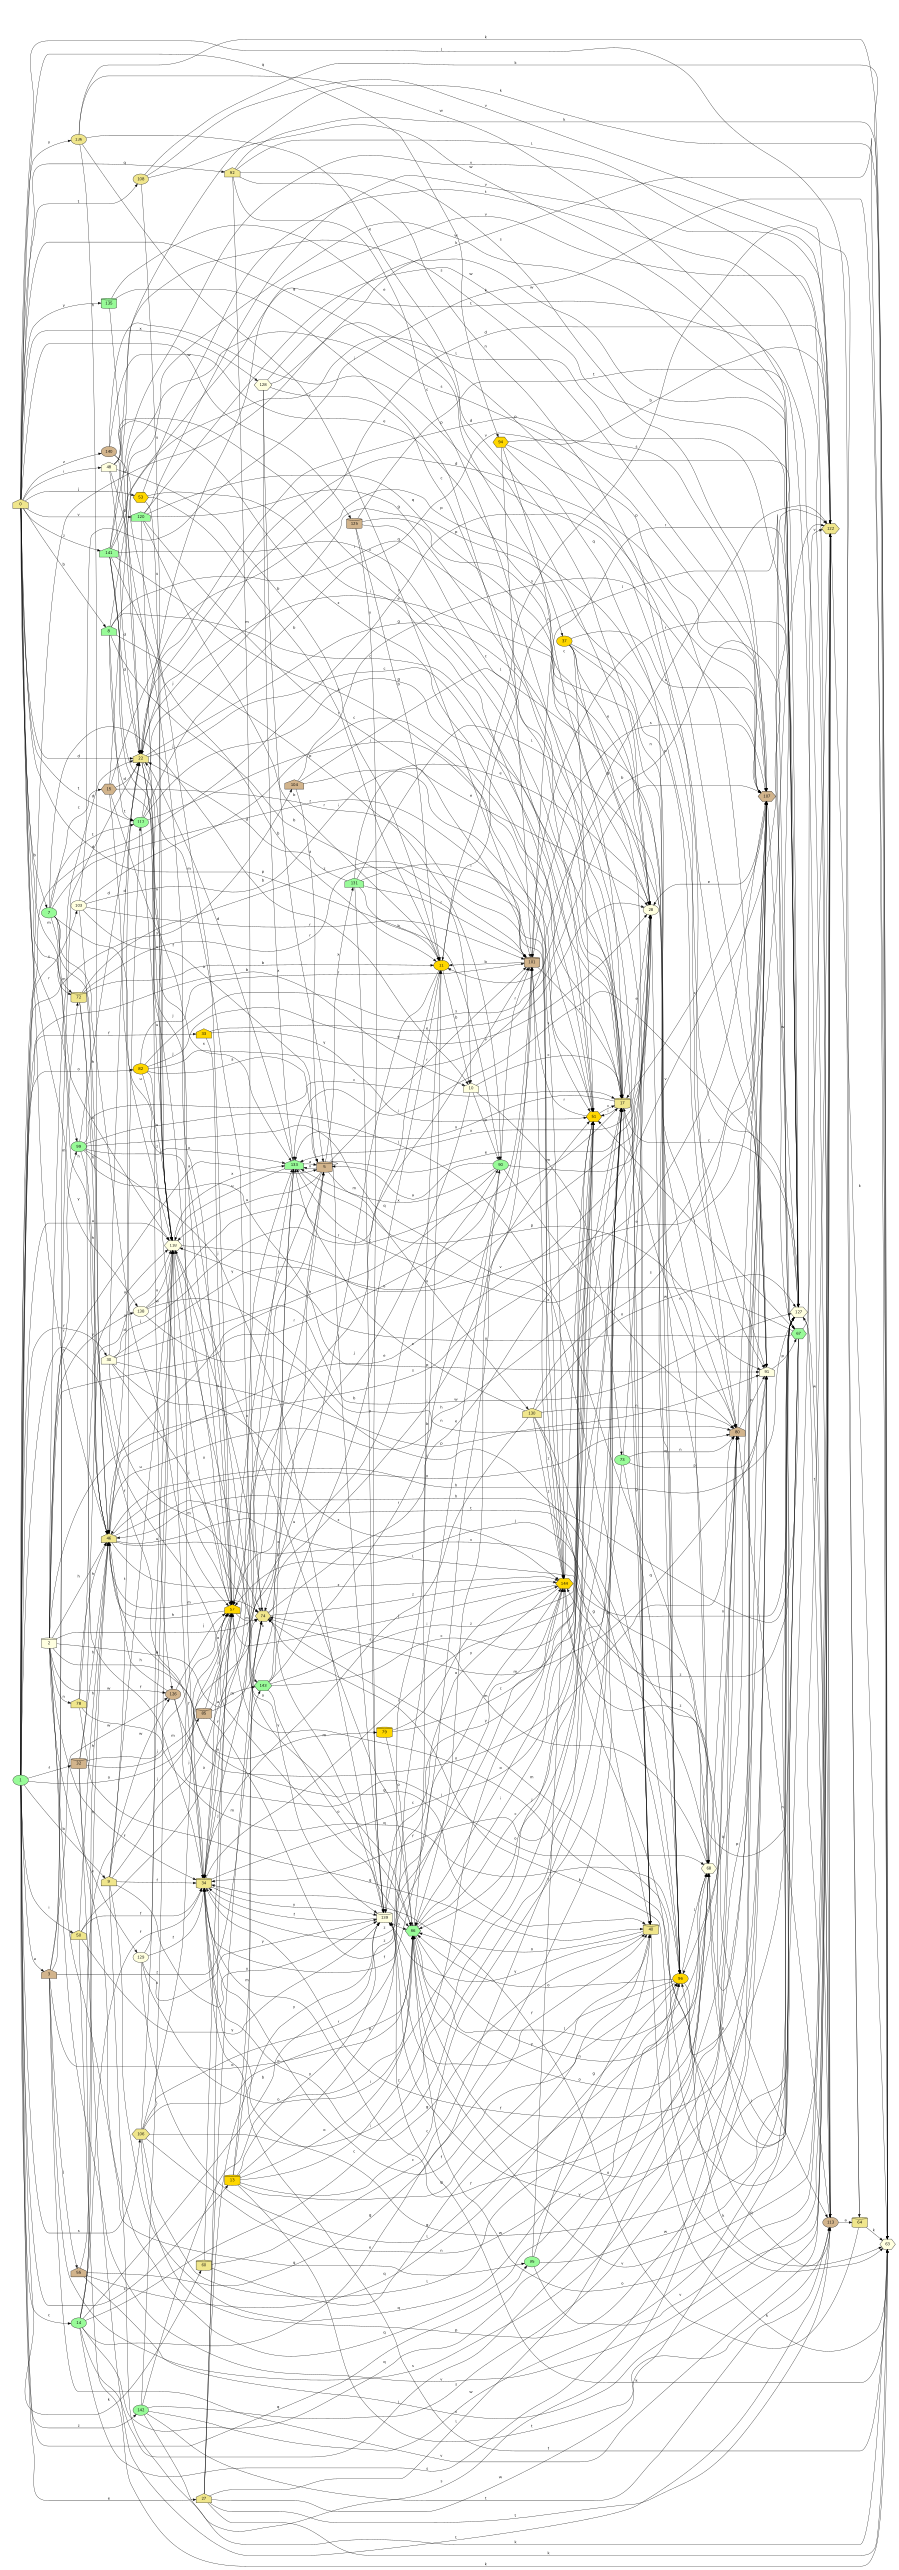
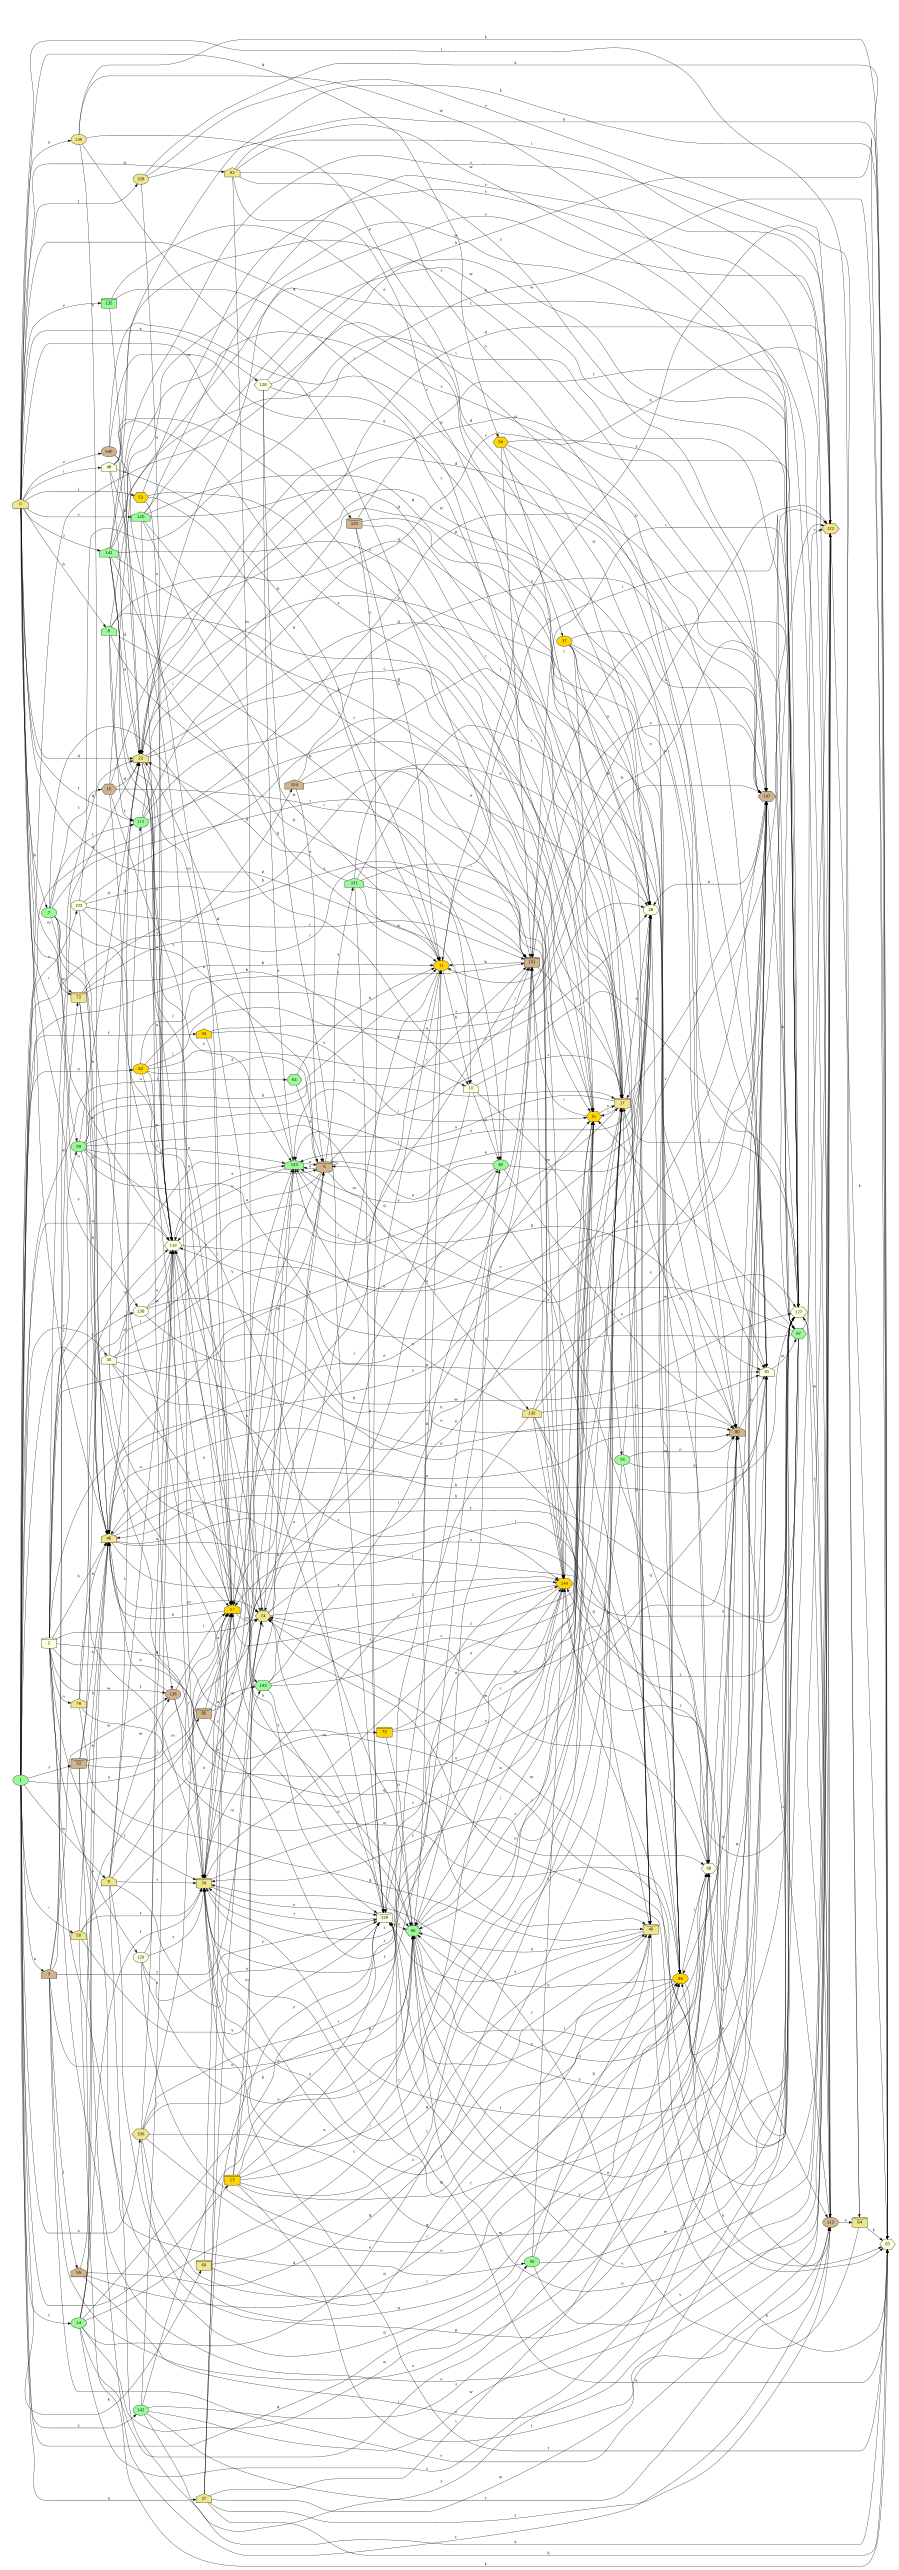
(109, 452) -> (109, 452)
none -> (294, 1080)
none -> (268, 1097)
(282, 1440) -> (275, 1402)
